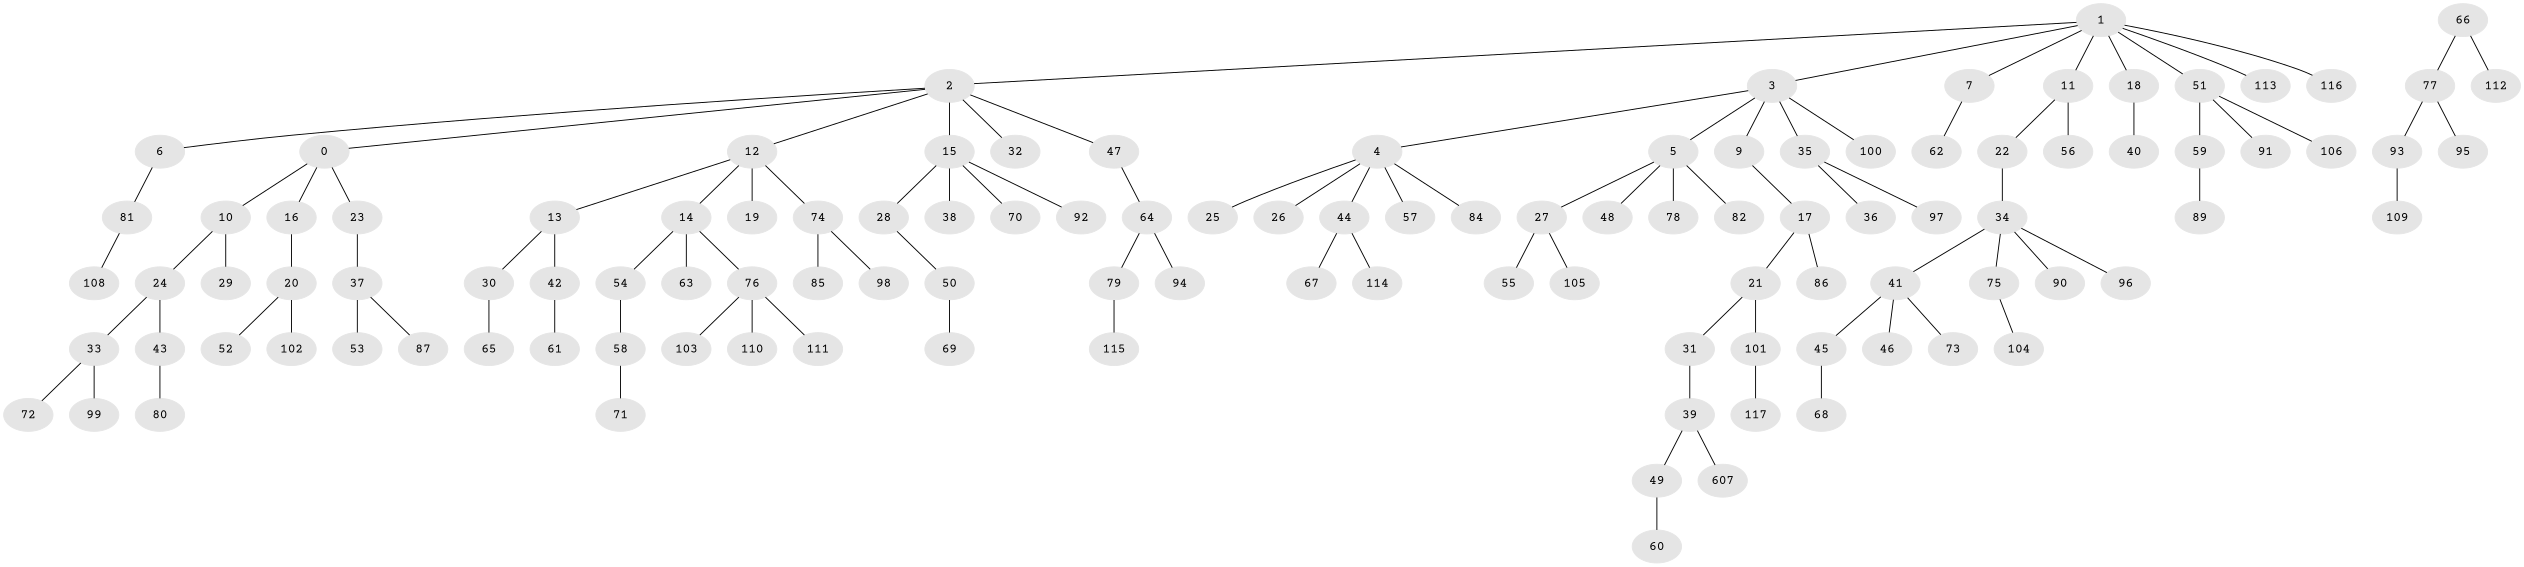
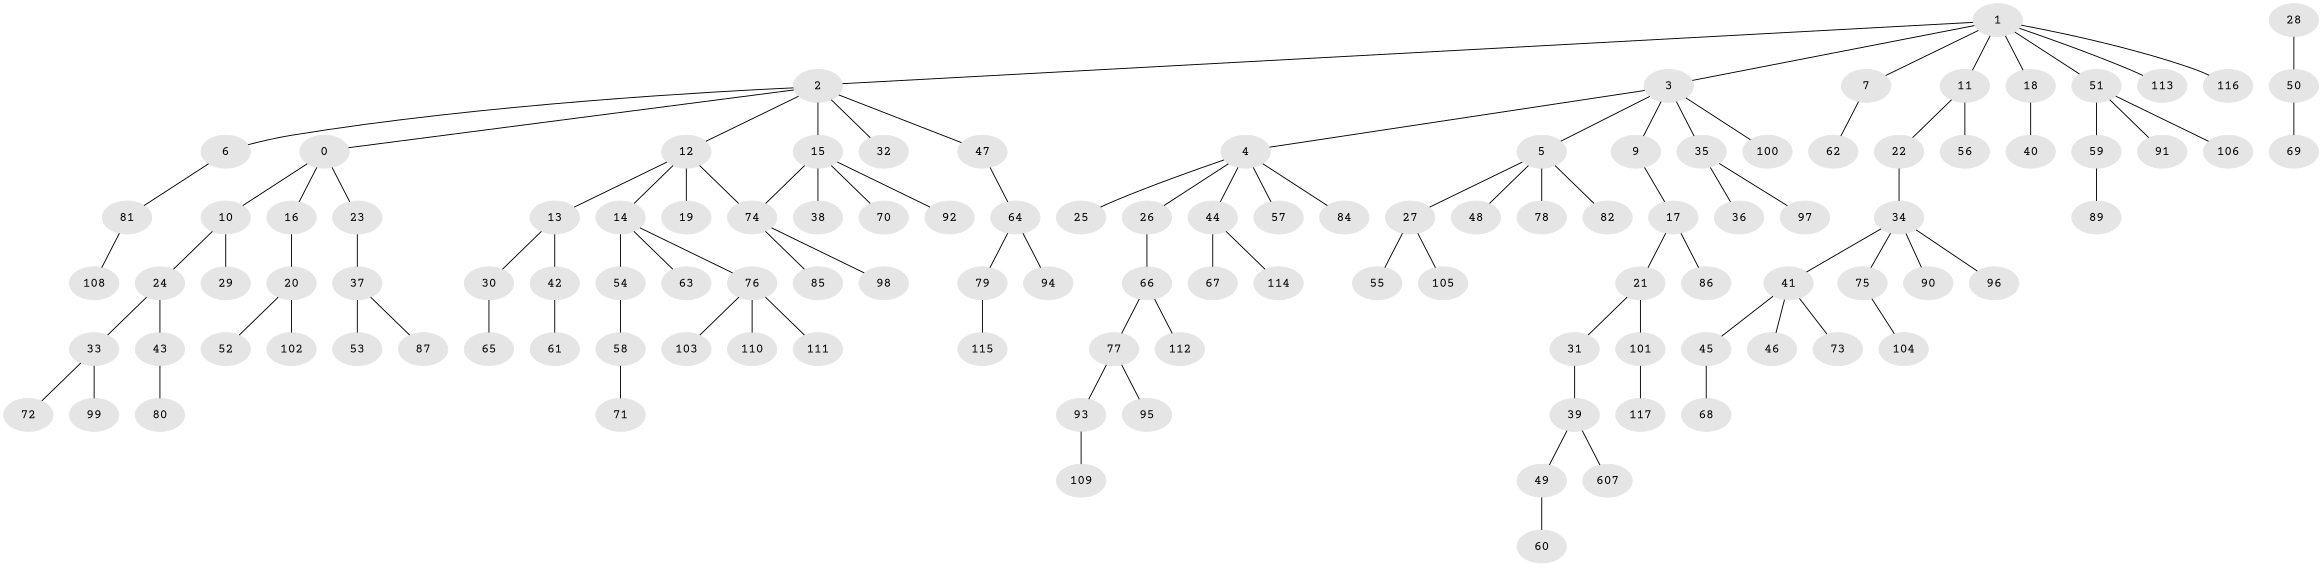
(917, 185) -> (785, 185)
none -> (1147, 250)
